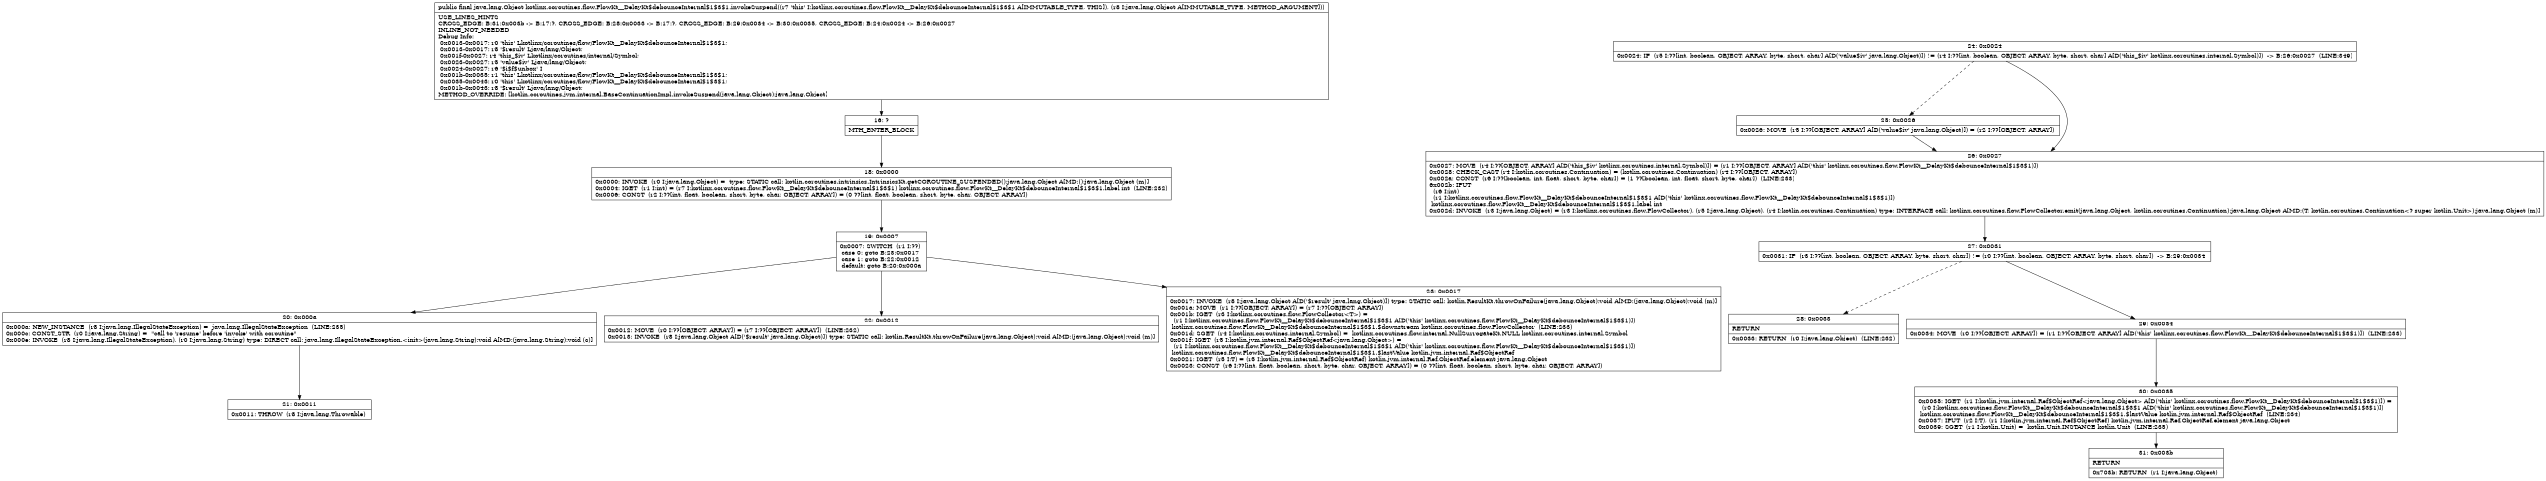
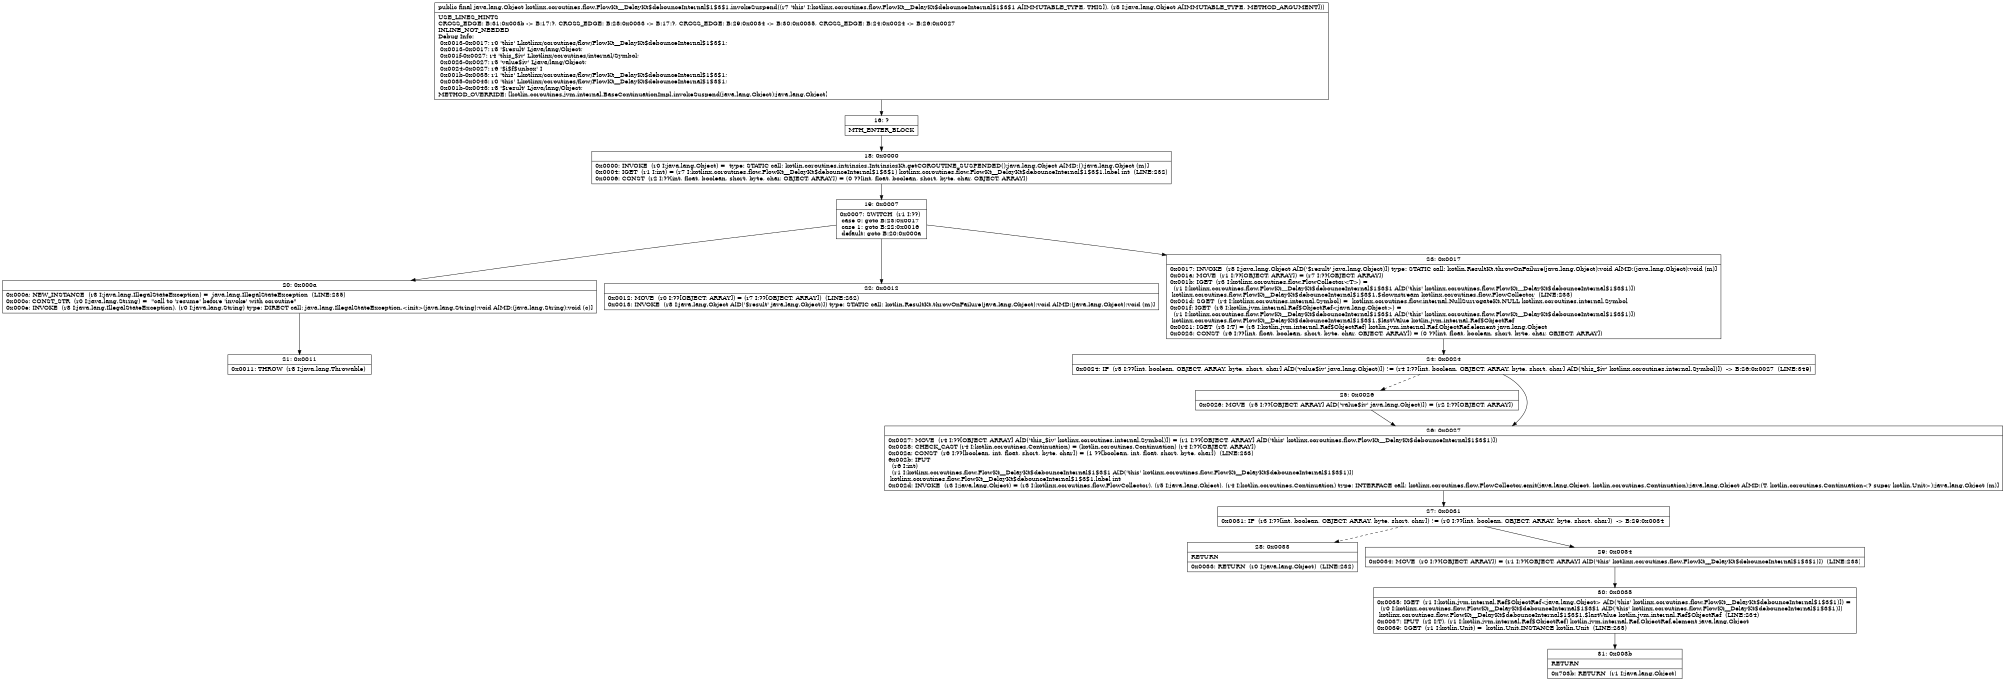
(880, 259) -> (880, 227)
none -> (1444, 345)
